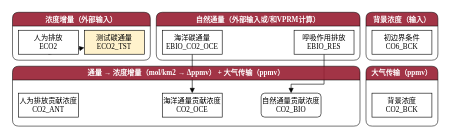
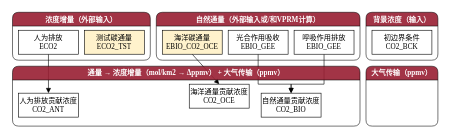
(192, 42) -> (192, 42)
none -> (258, 42)
(324, 42) -> (324, 42)
(402, 42) -> (402, 42)
(49, 54) -> (48, 58)
none -> (271, 84)
(192, 105) -> (219, 96)
(291, 105) -> (291, 105)
(402, 105) -> none
